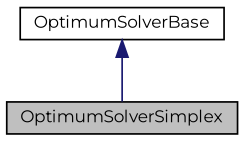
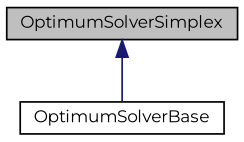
(122, 80) -> (122, 80)
